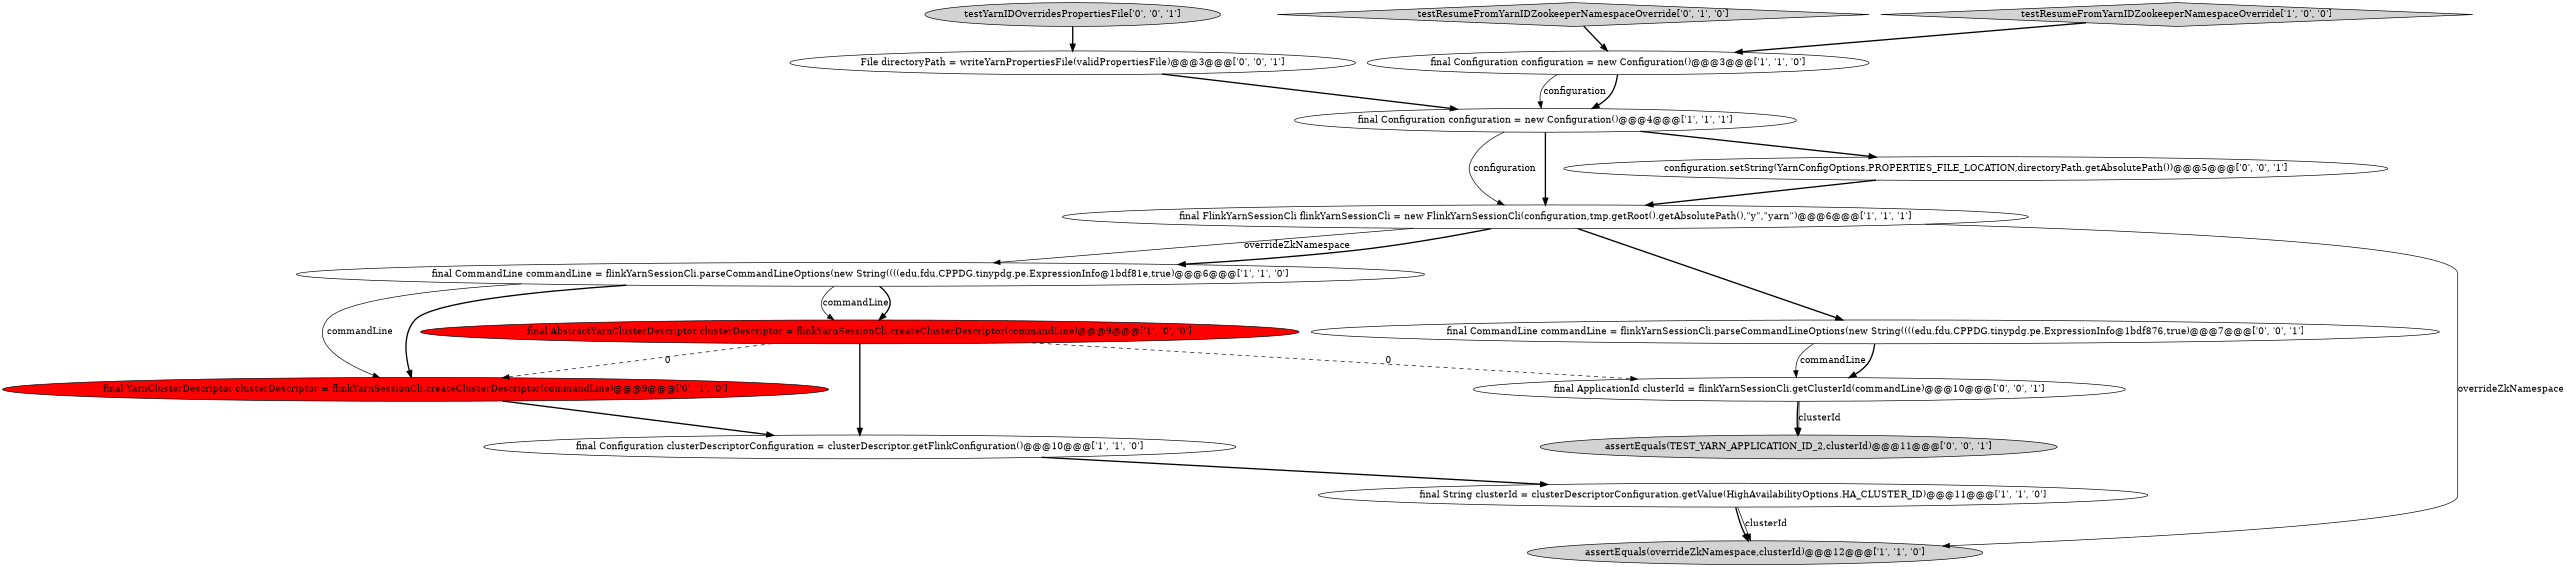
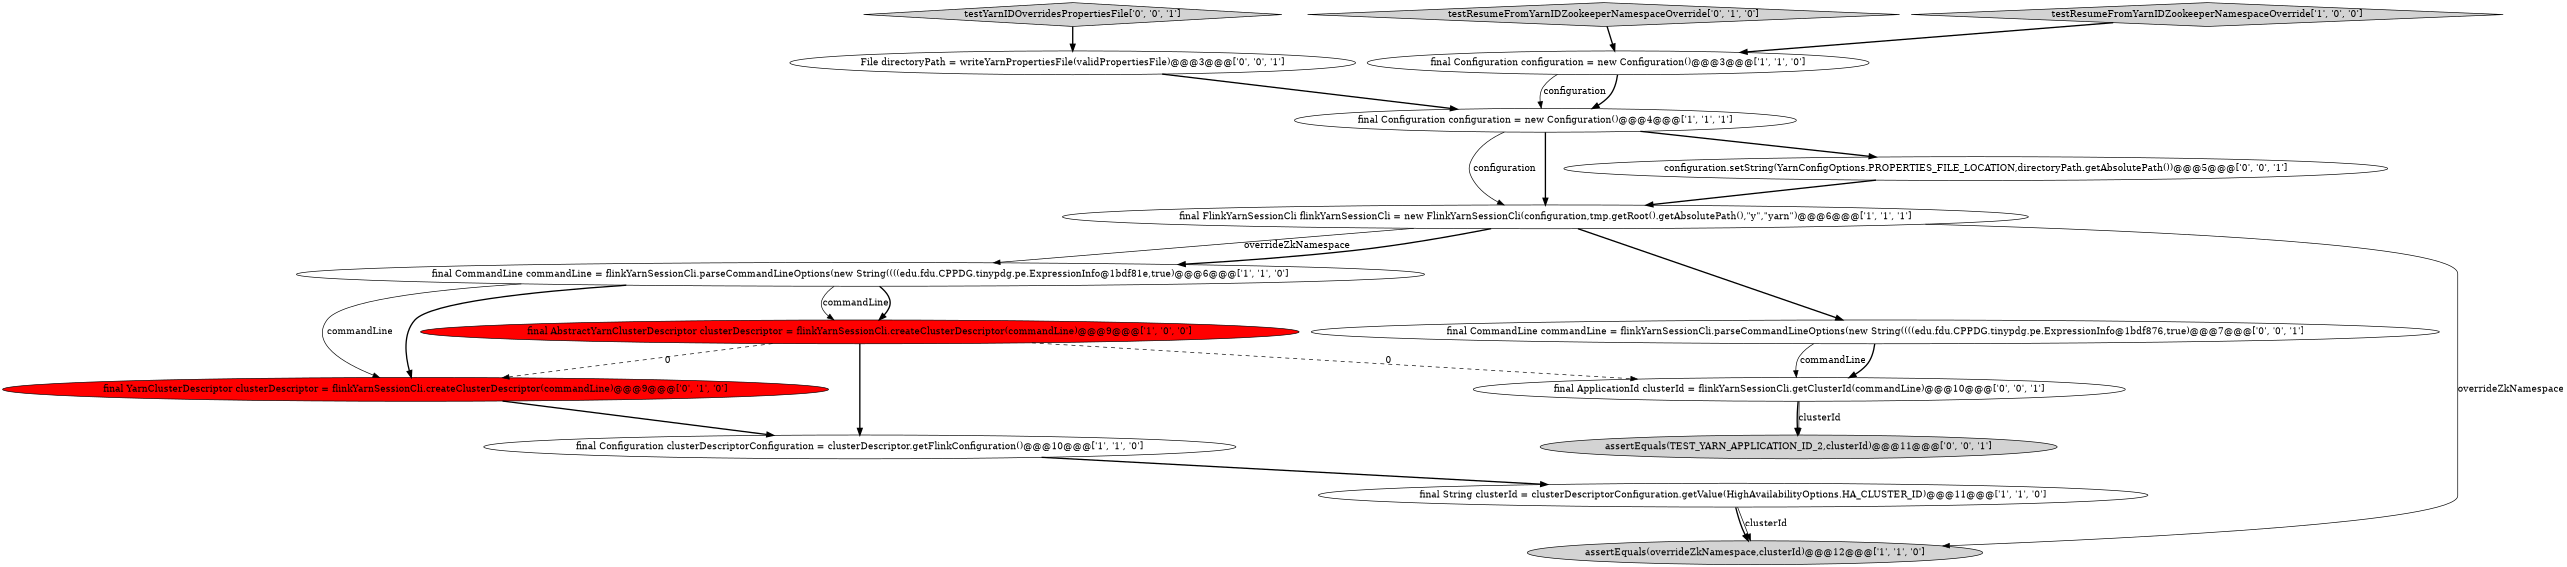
(1073, 15) -> (1073, 15)
